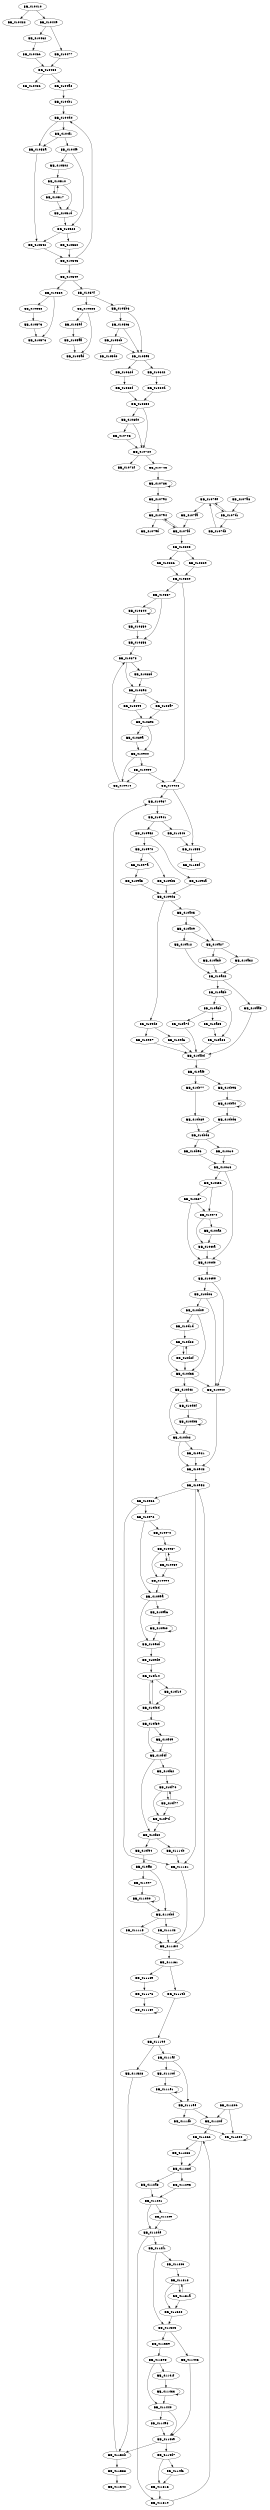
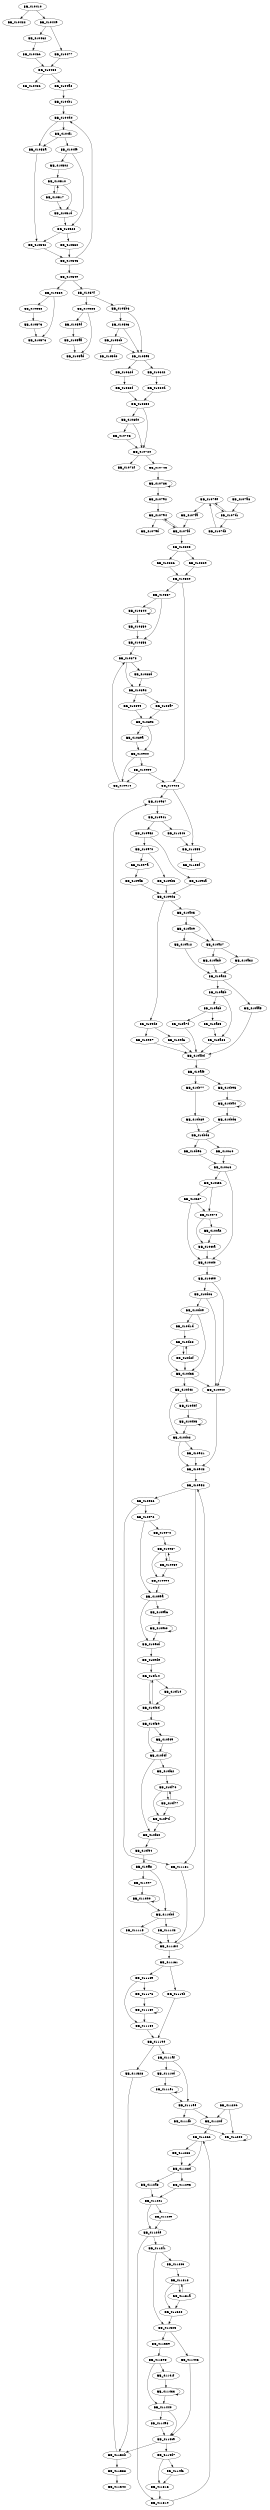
(175, 1851) -> none
none -> (144, 2026)
